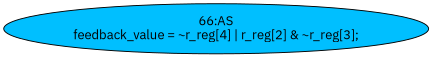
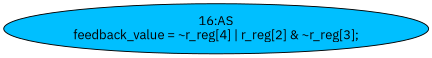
(216, 29) -> (216, 29)
